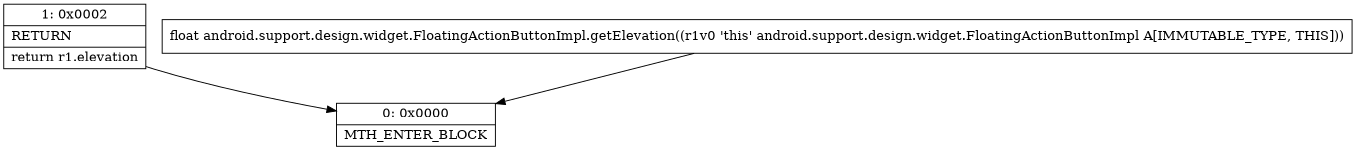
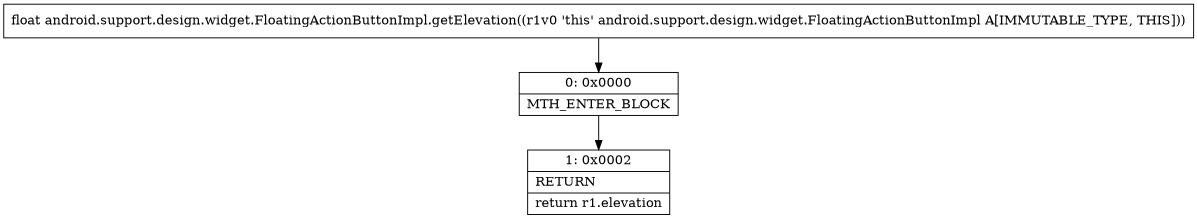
(236, 91) -> (599, 128)
